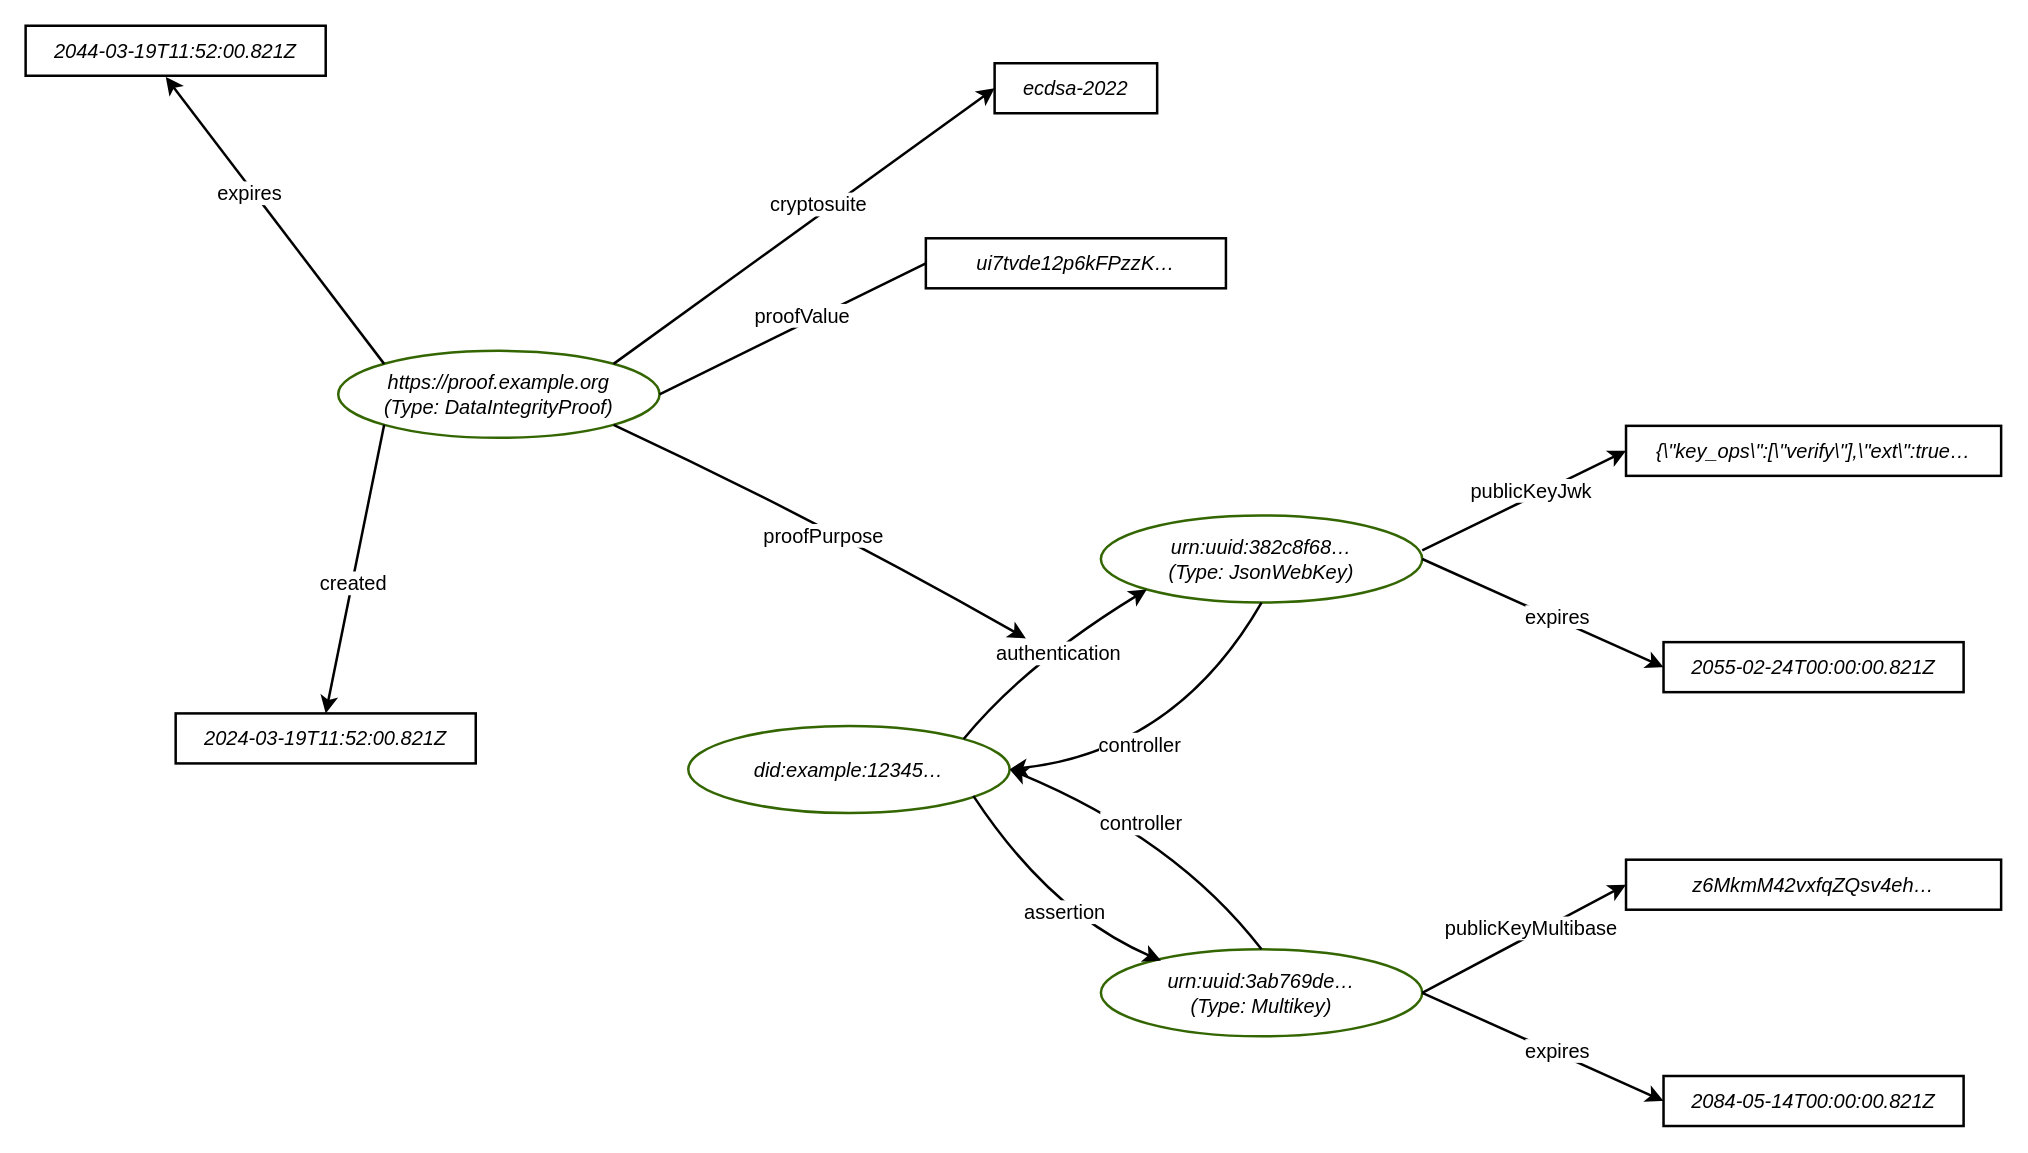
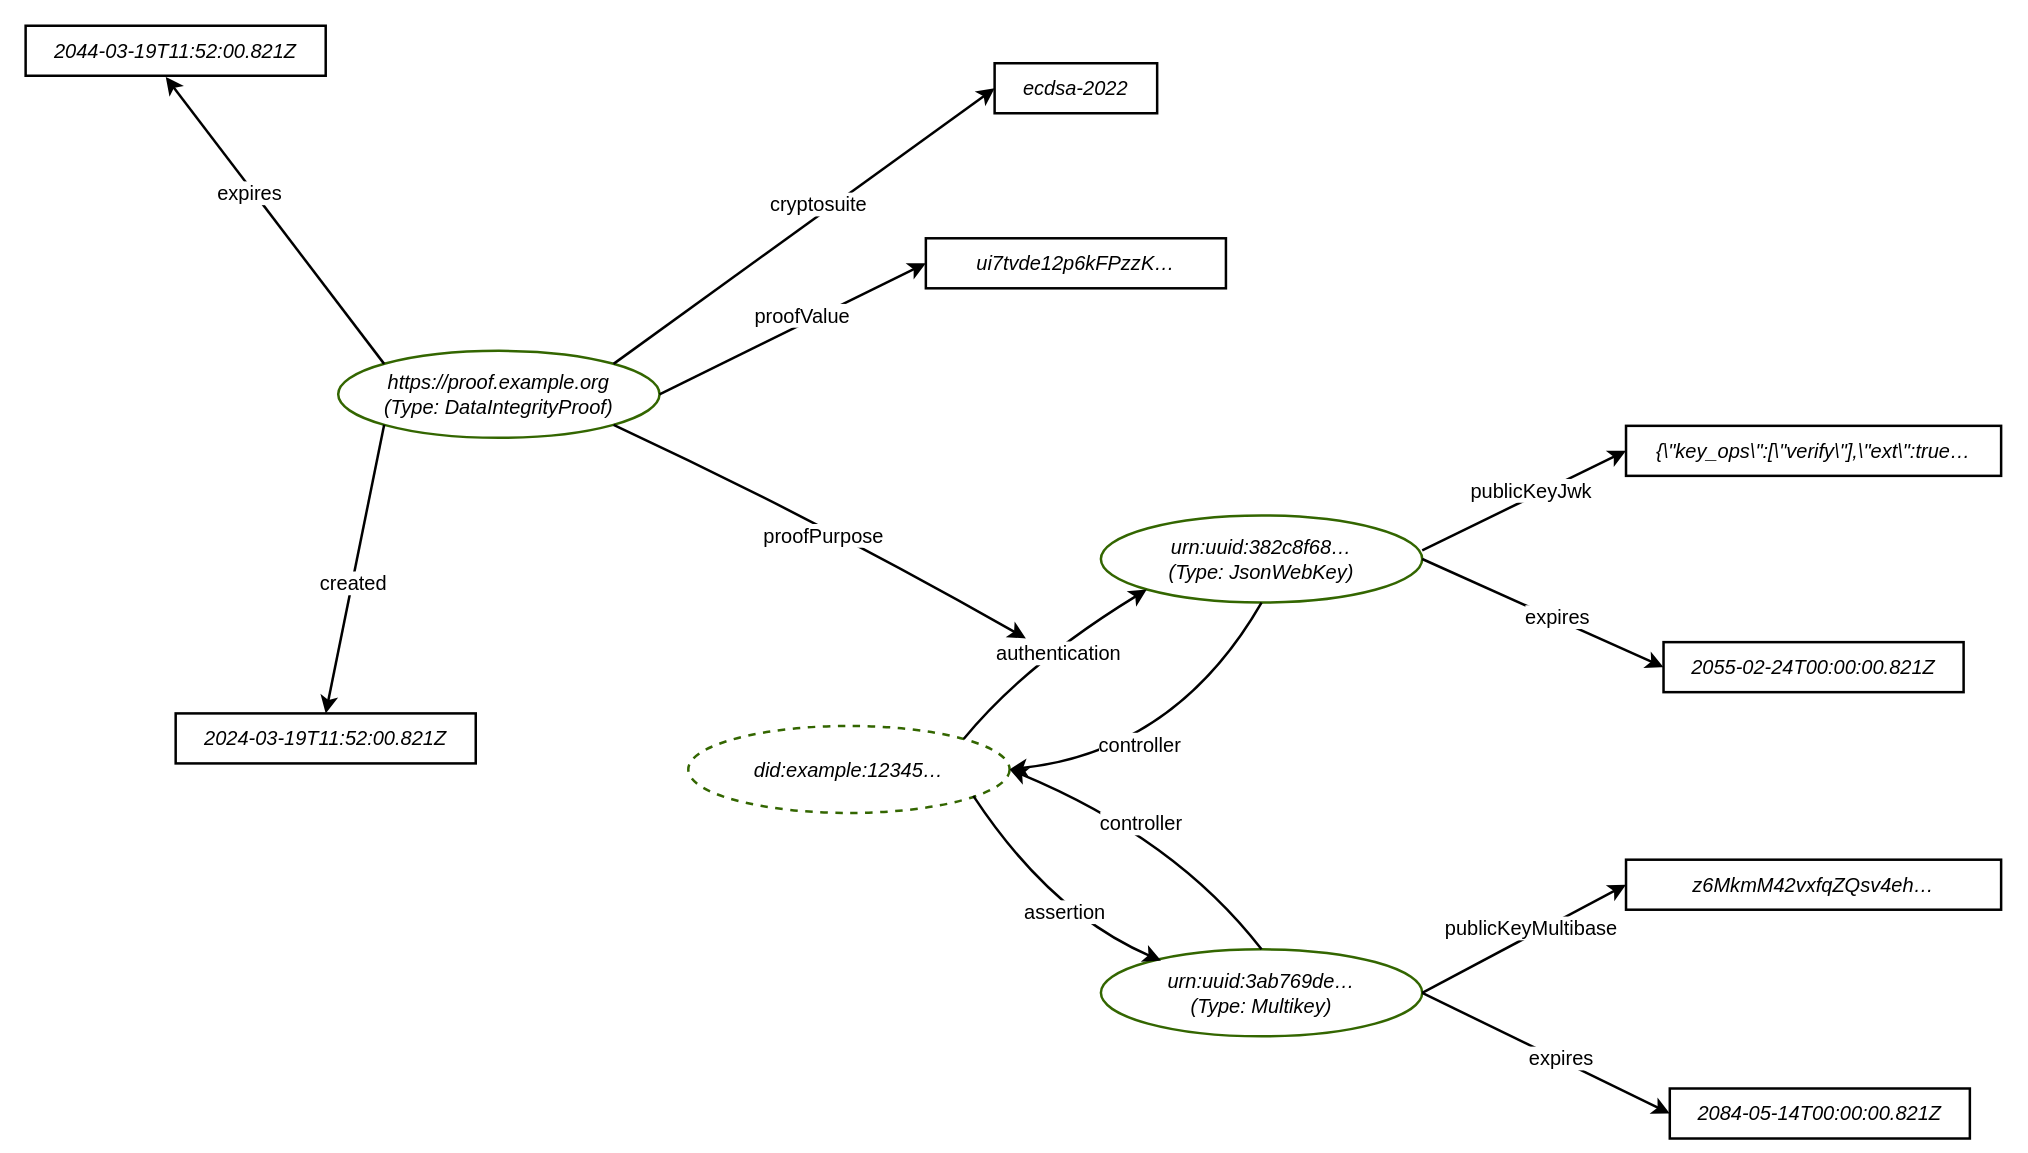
(917, 267) -> (913, 269)
(849, 769) -> (849, 769)
(1813, 1101) -> (1819, 1113)
